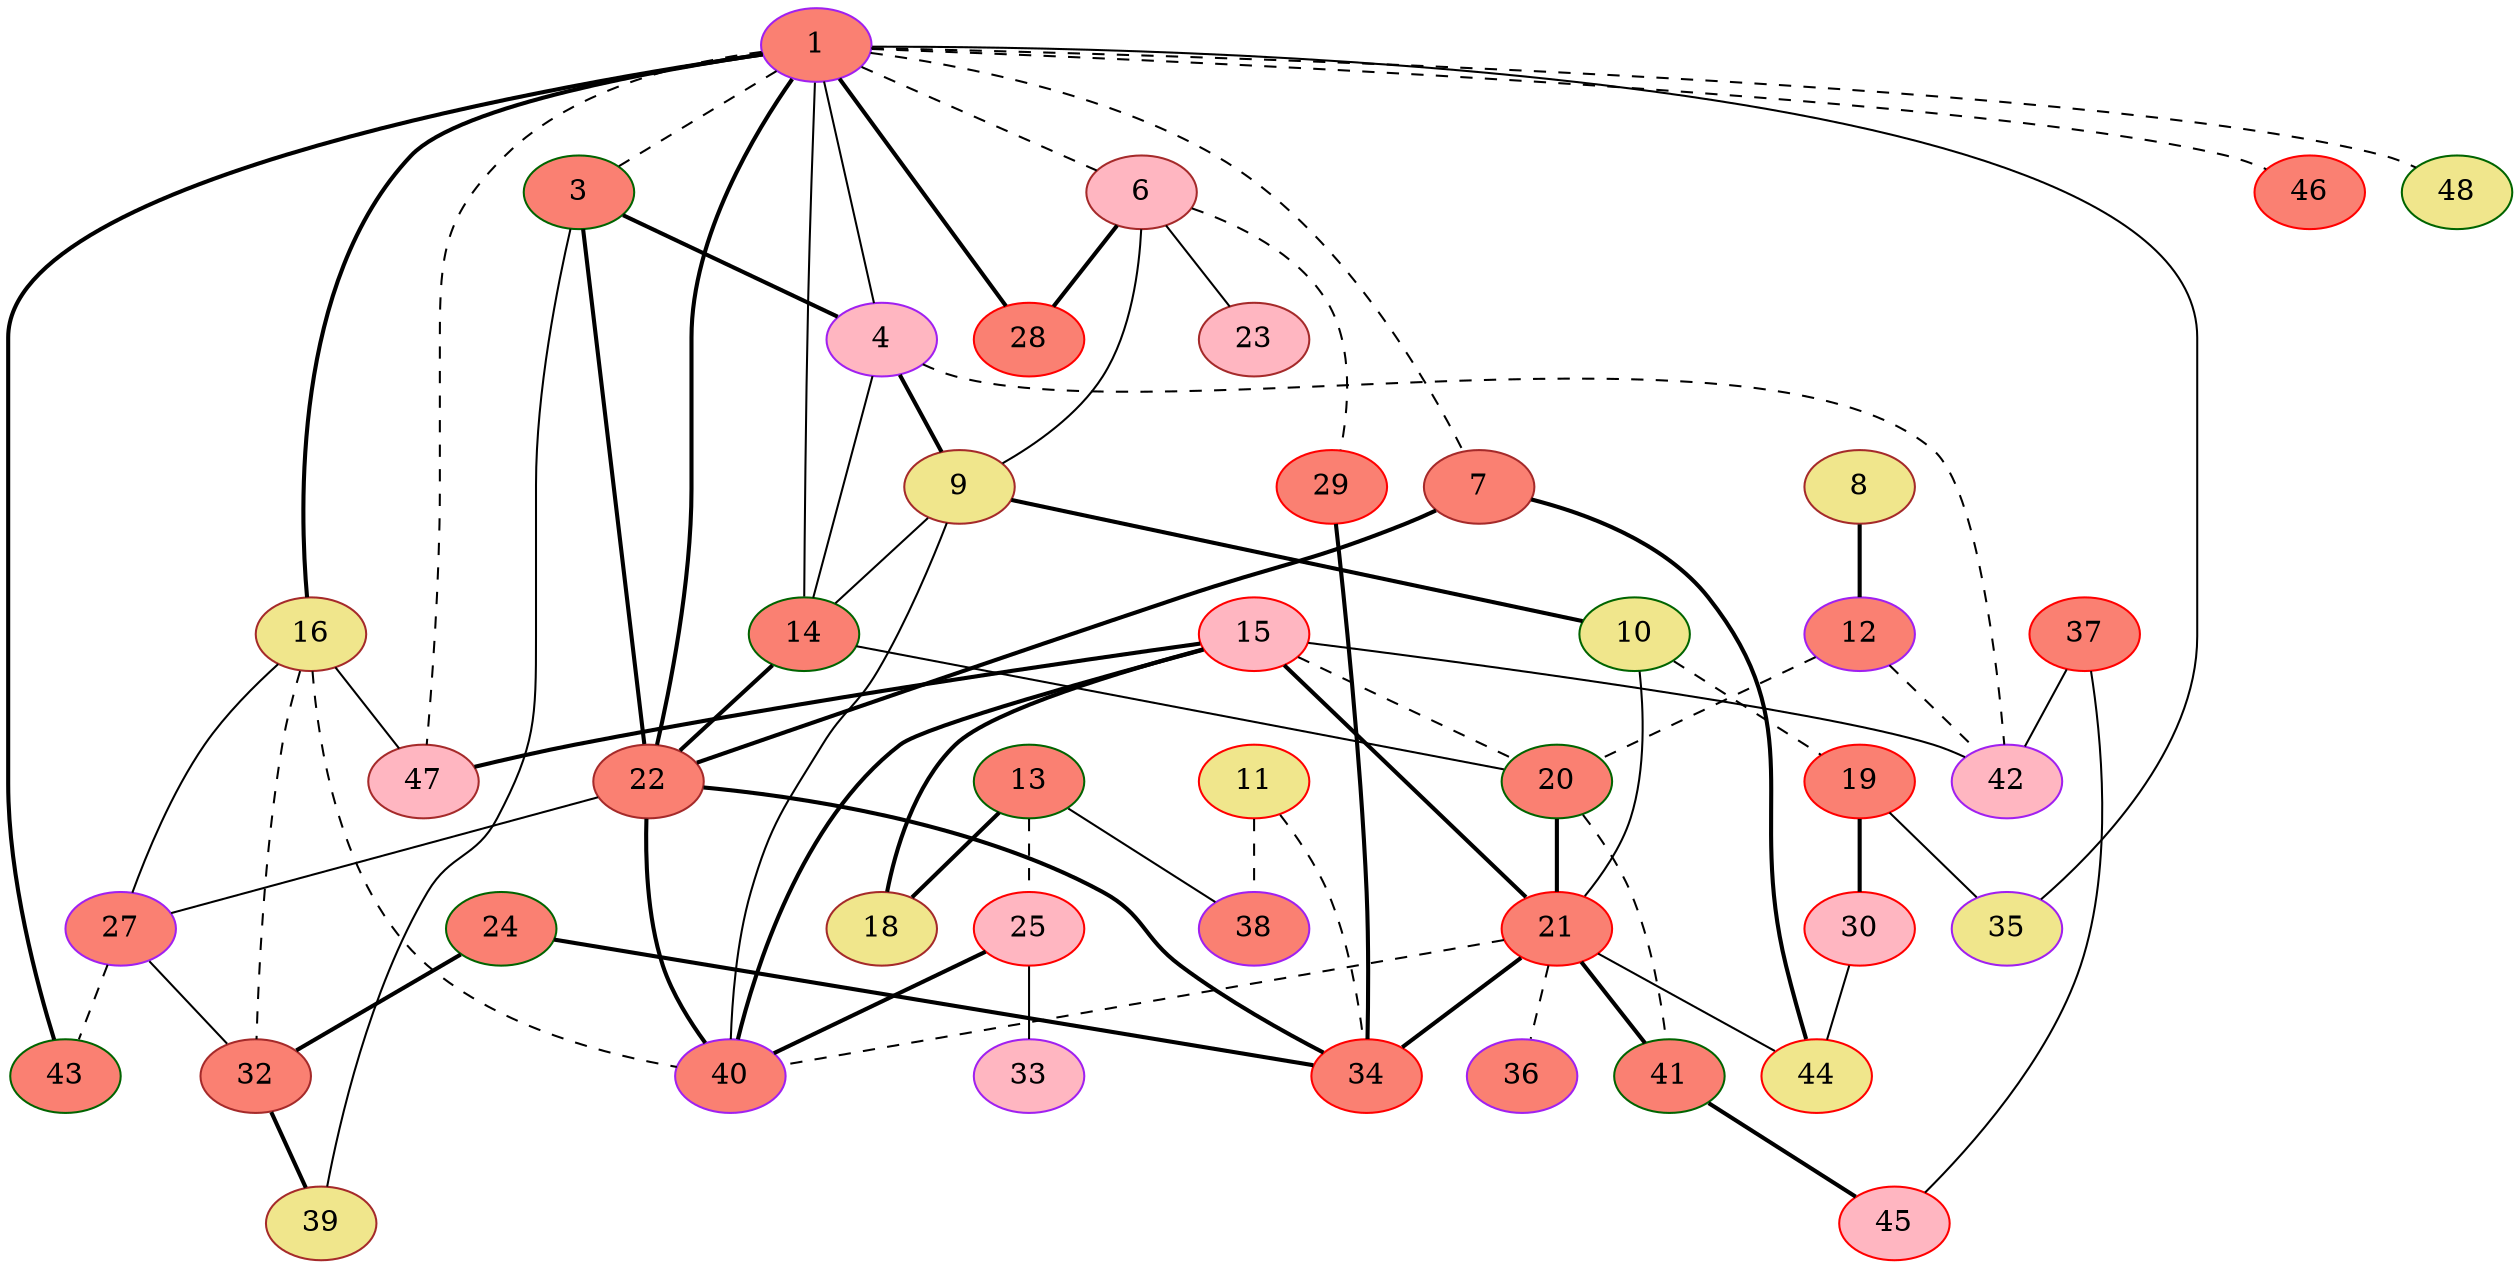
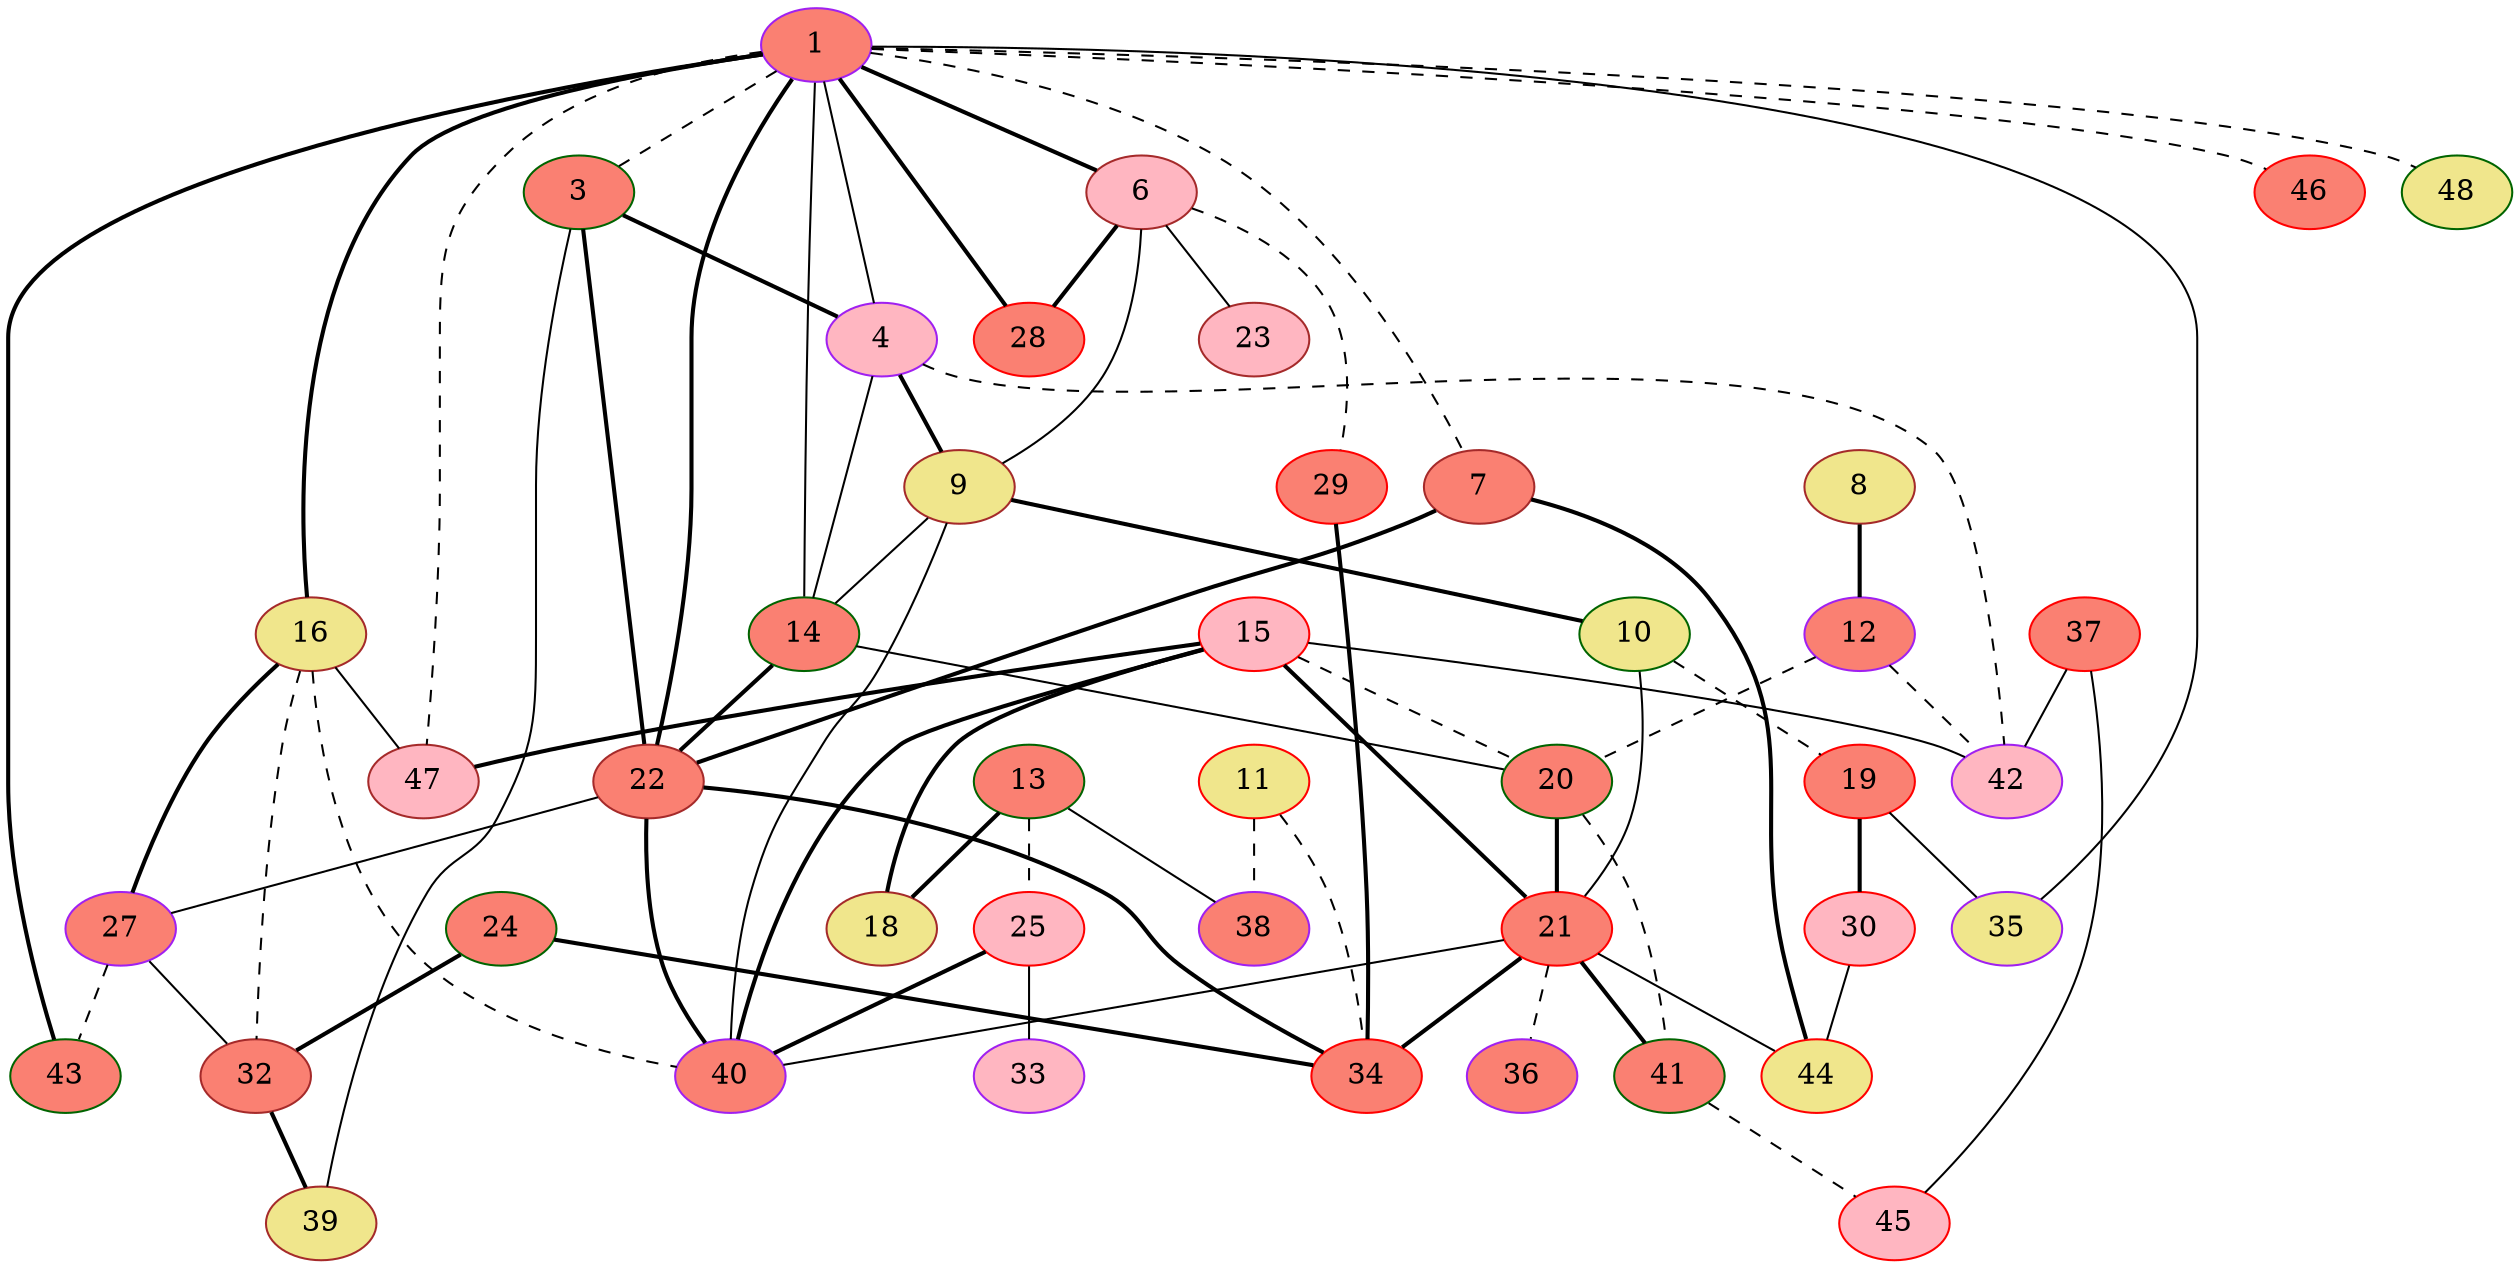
(979, 119) -> (979, 119)
(190, 768) -> (190, 768)
(1144, 1002) -> (1144, 1002)
(1782, 1150) -> (1782, 1150)
